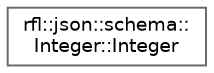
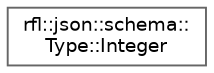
(107, 37) -> (107, 37)
